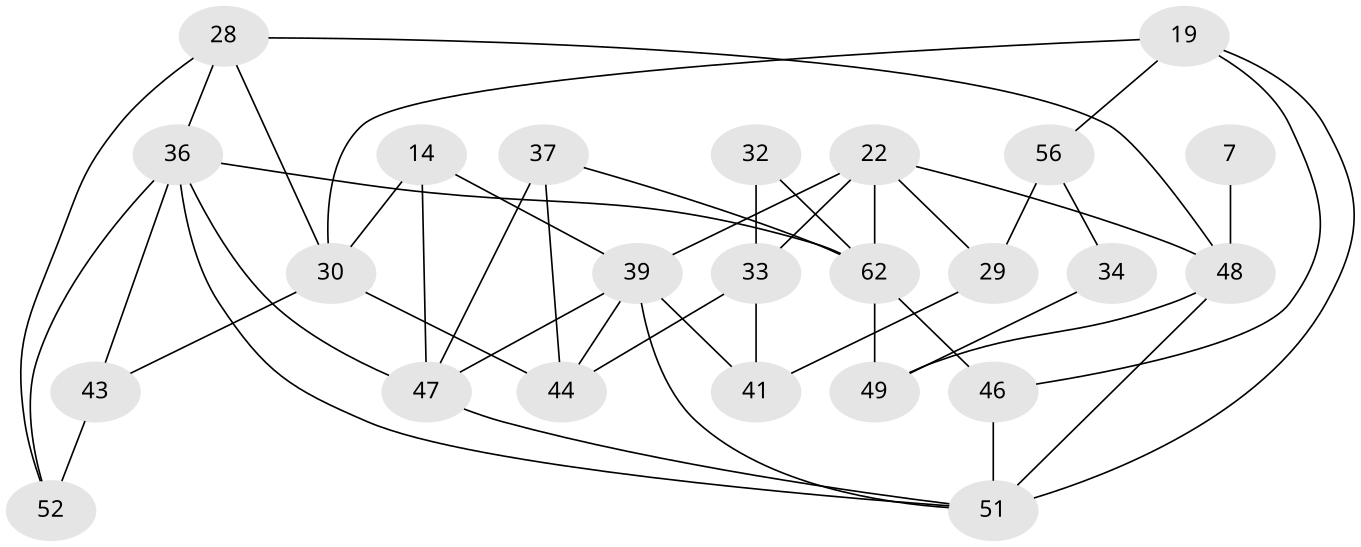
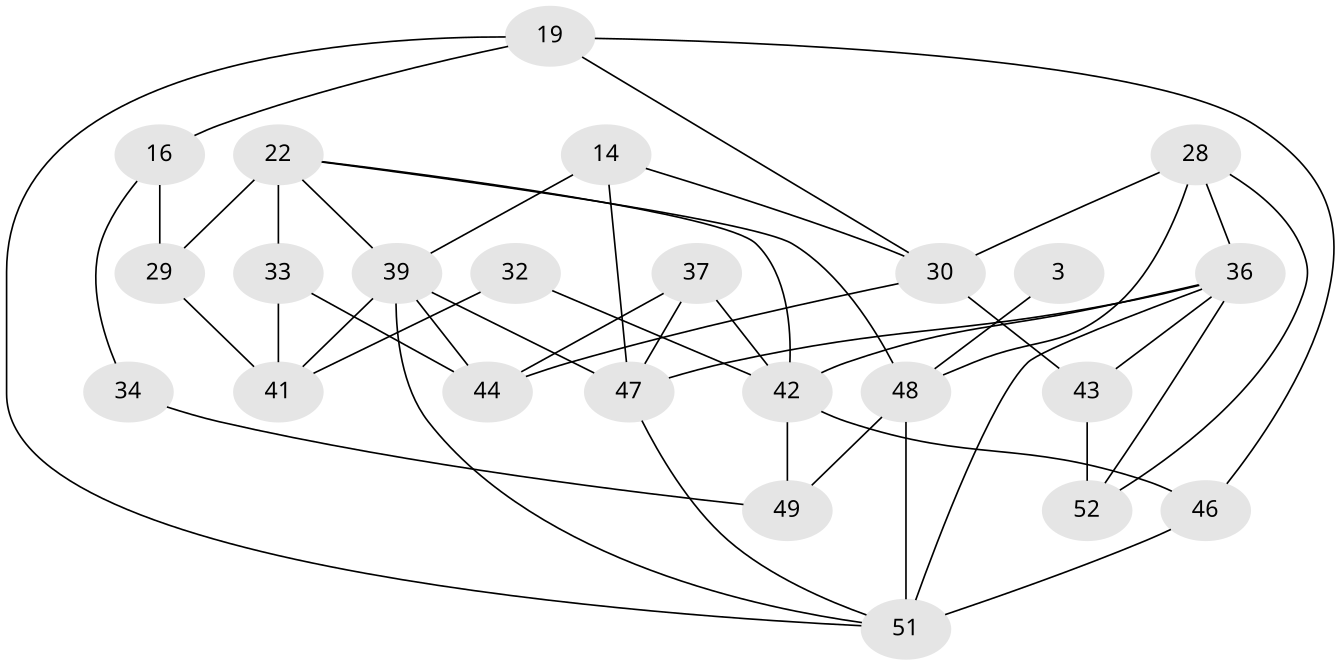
(1049, 155) -> (160, 155)
(1230, 155) -> (1059, 273)
(756, 203) -> (410, 327)
(875, 273) -> (787, 392)
